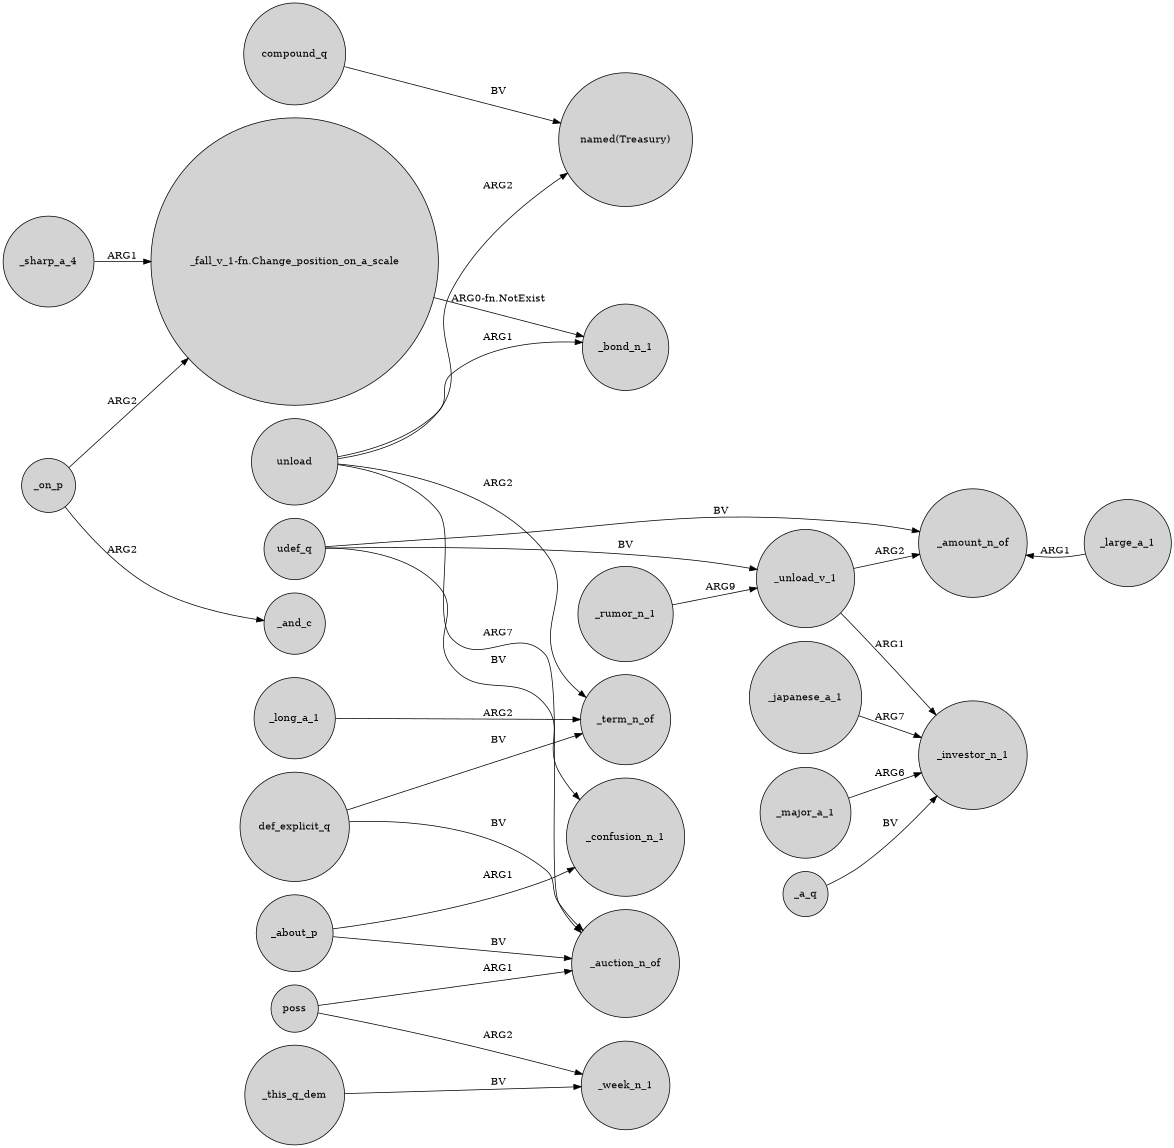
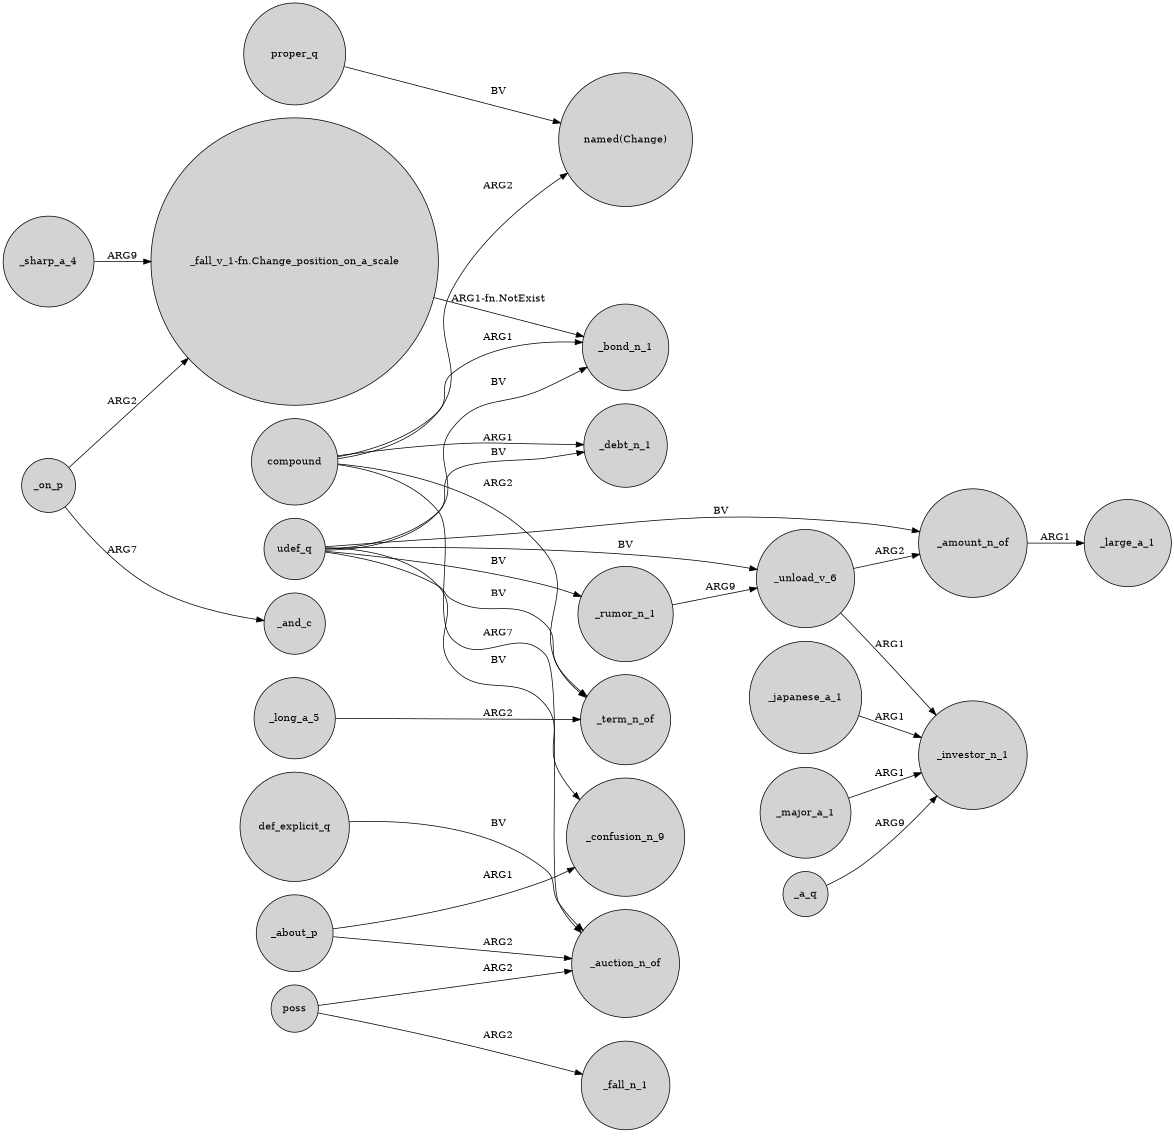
(295, 54) -> (295, 54)
(626, 140) -> (626, 140)
(123, 256) -> (123, 256)
(498, 299) -> (498, 299)
none -> (626, 446)
none -> (444, 460)
(295, 462) -> (295, 462)
(123, 550) -> (123, 550)
(1060, 557) -> (1052, 543)
none -> (451, 567)
(806, 579) -> (806, 579)
(890, 717) -> (890, 717)
(295, 718) -> (295, 718)
(461, 773) -> (471, 607)
(890, 773) -> (890, 773)
(890, 823) -> (890, 823)
(626, 837) -> (626, 837)
(498, 942) -> (498, 942)
(498, 968) -> (498, 968)
(626, 1085) -> (626, 1085)
(295, 1095) -> none
